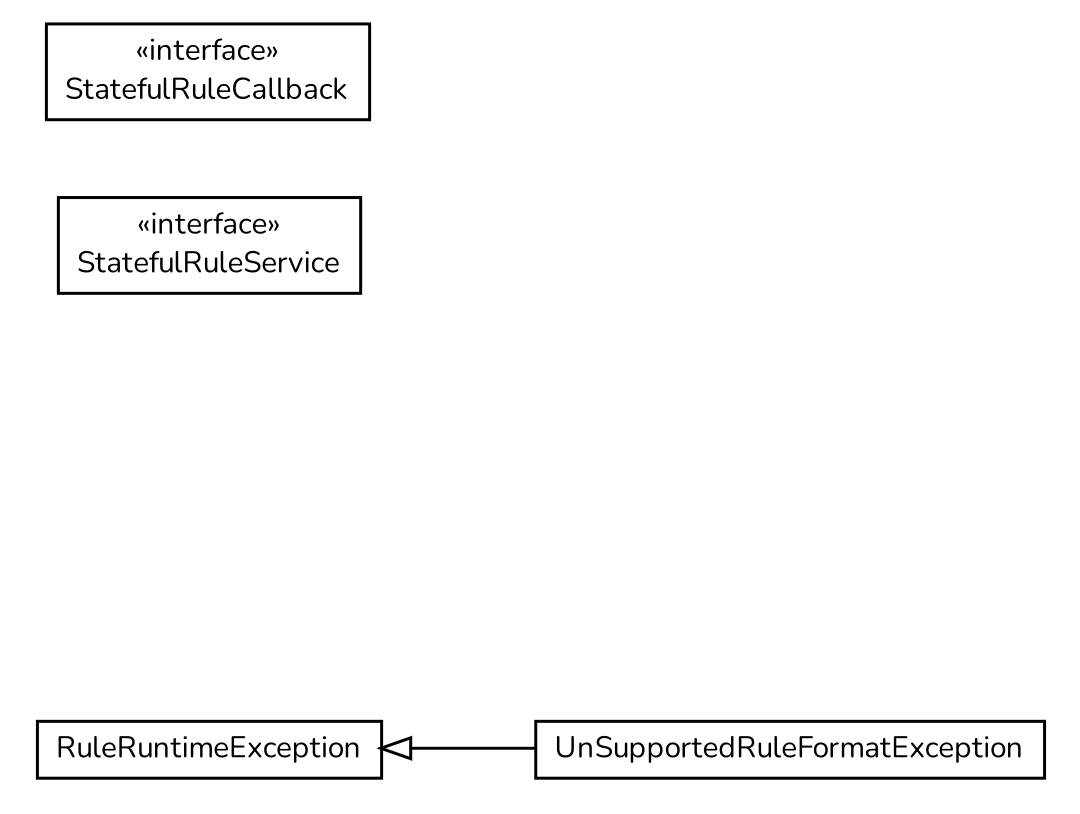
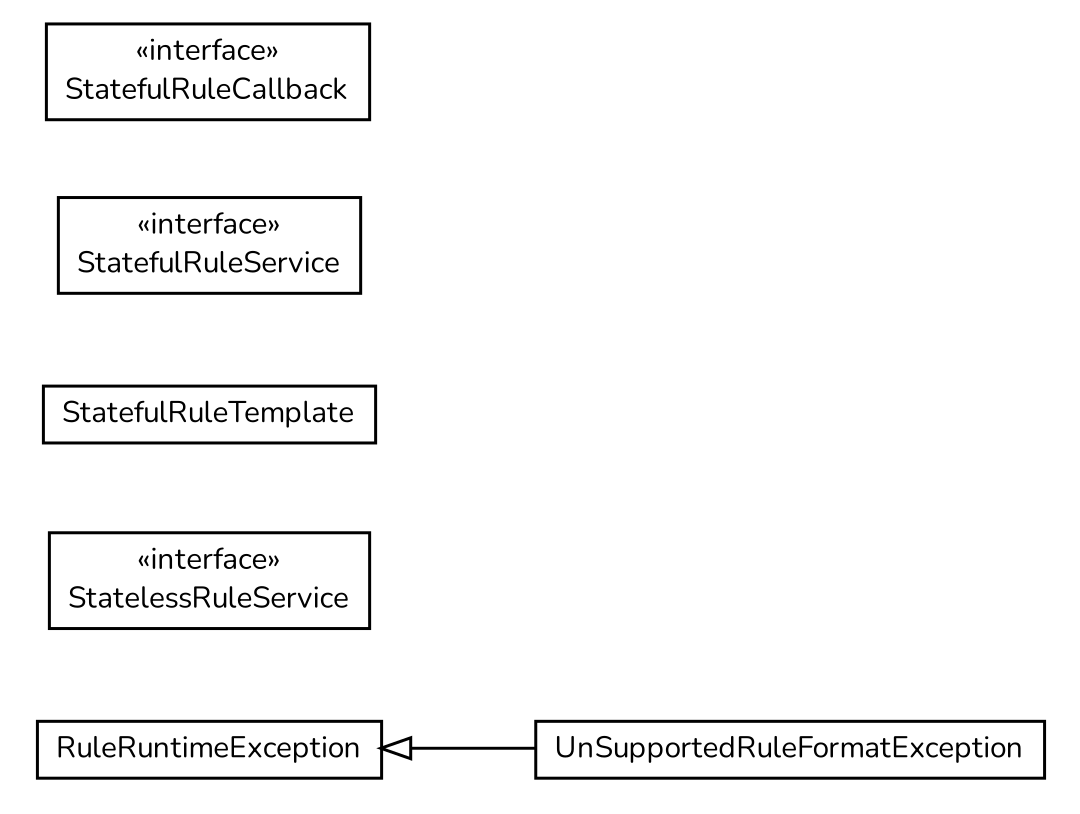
none -> (208, 413)
none -> (208, 581)
